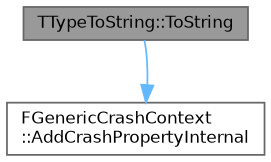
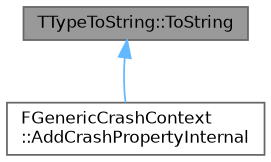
(147, 62) -> (124, 80)
